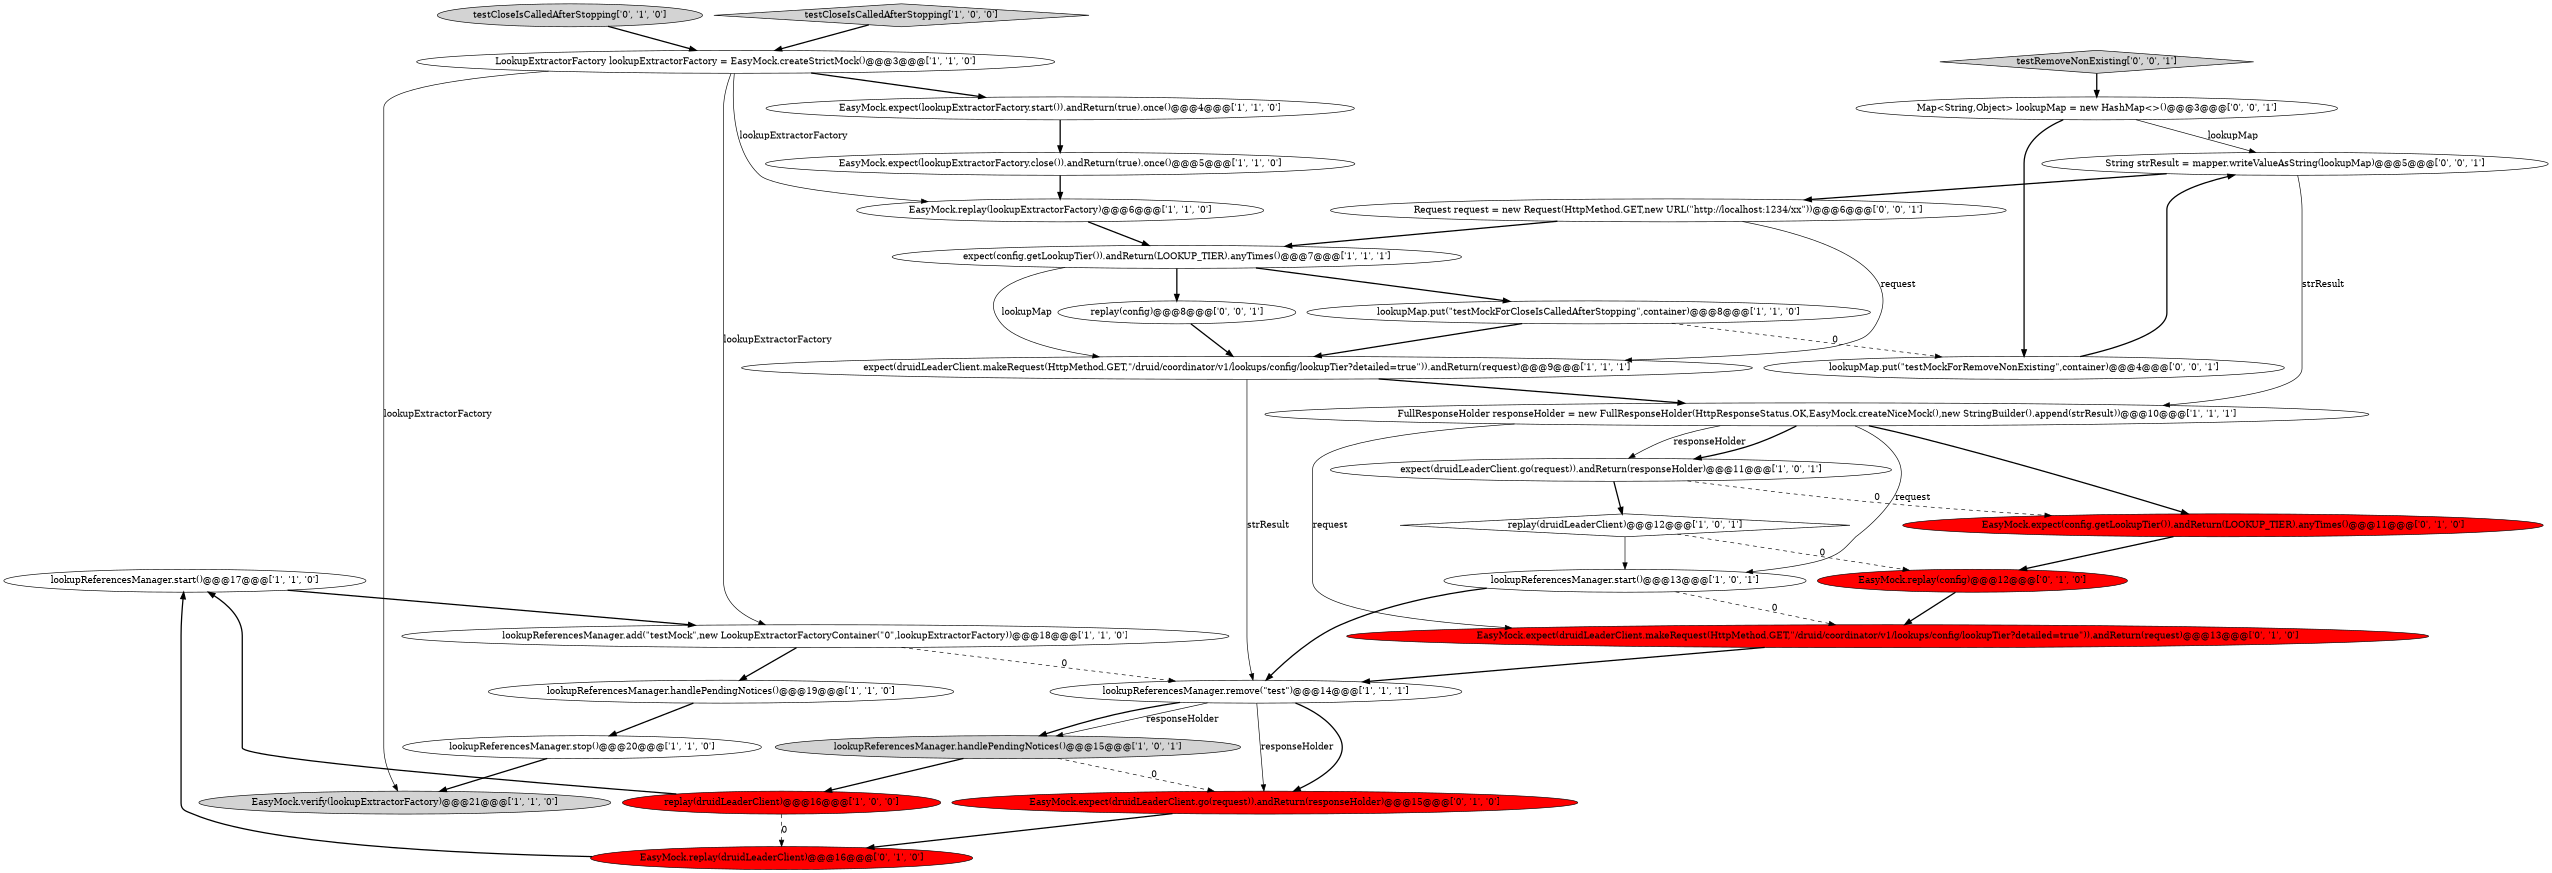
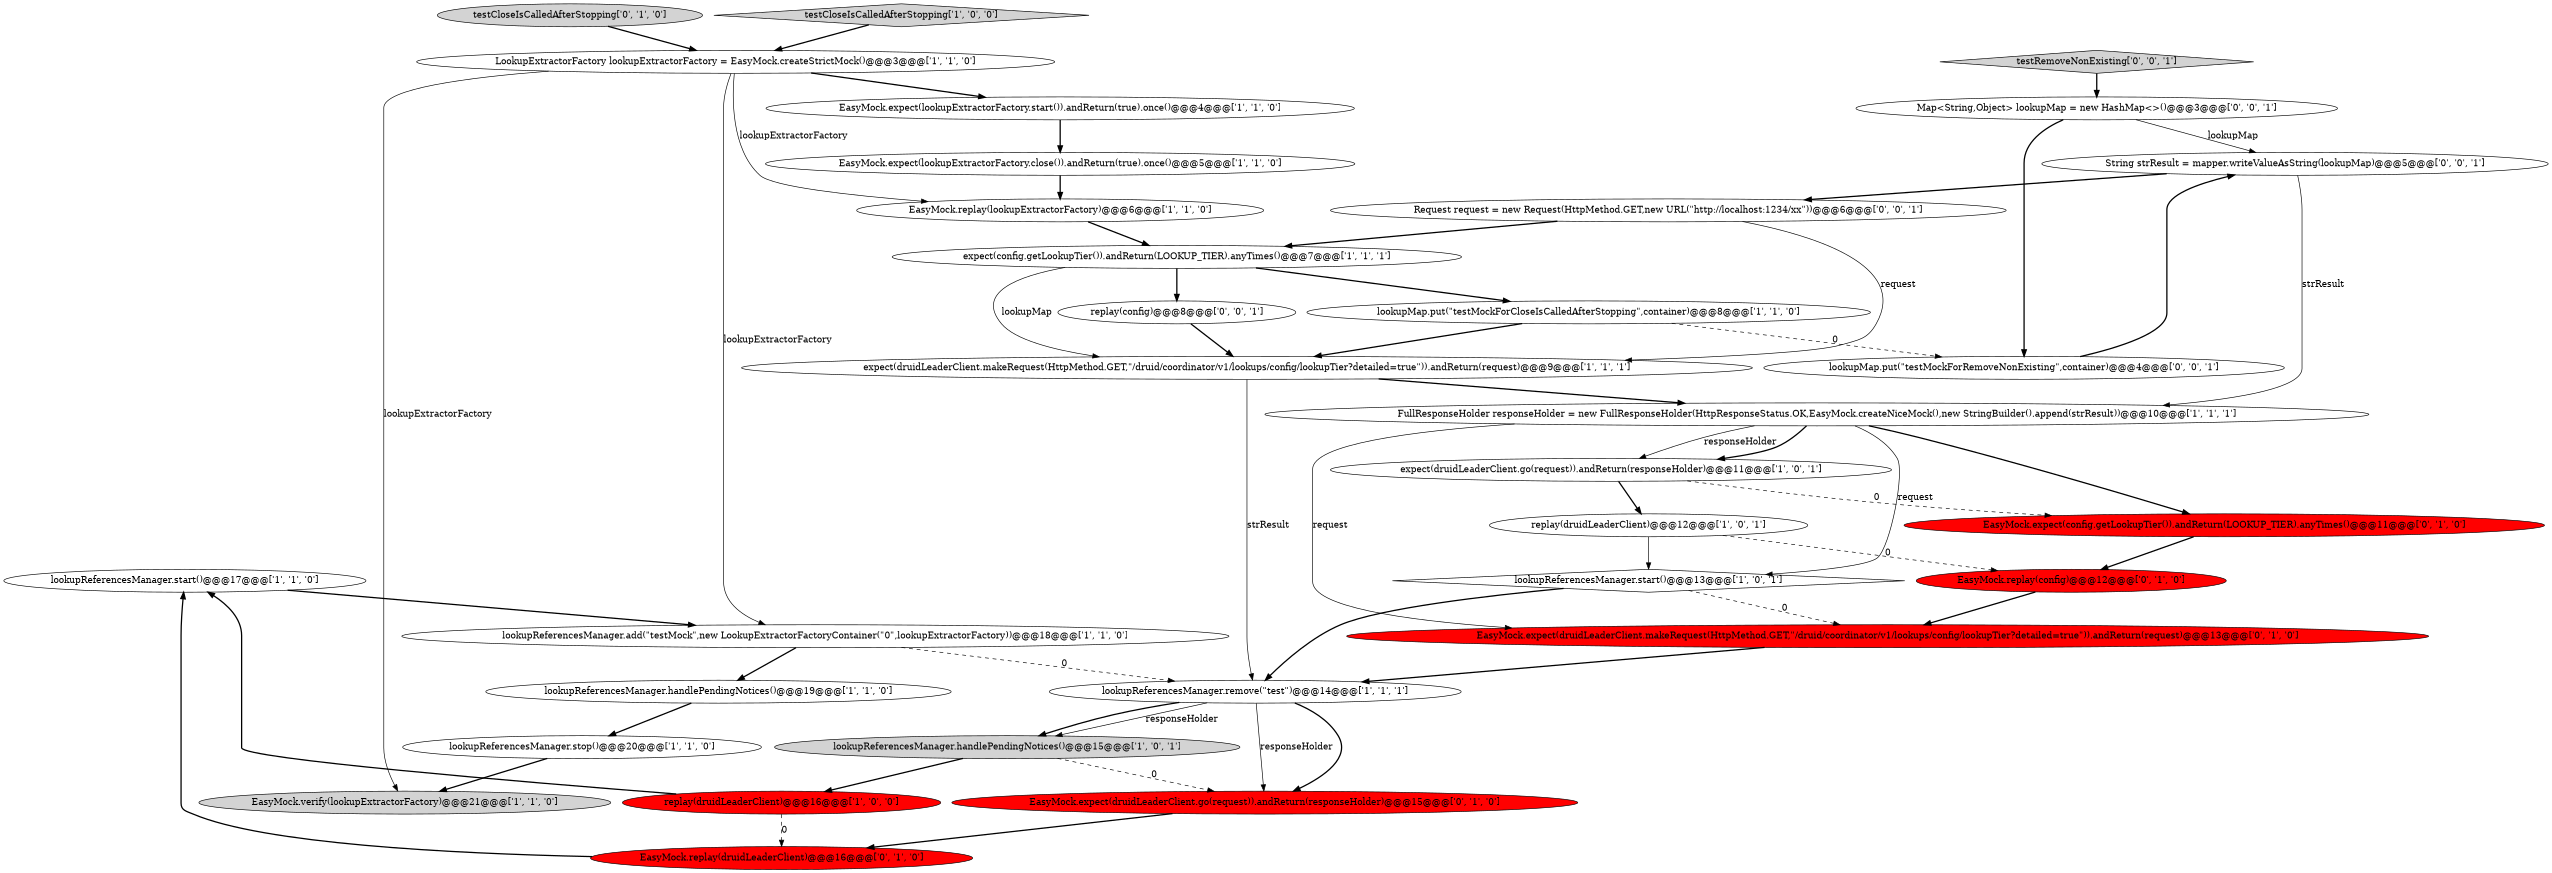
(1625, 525) -> (1649, 525)
(1625, 581) -> (1649, 581)
